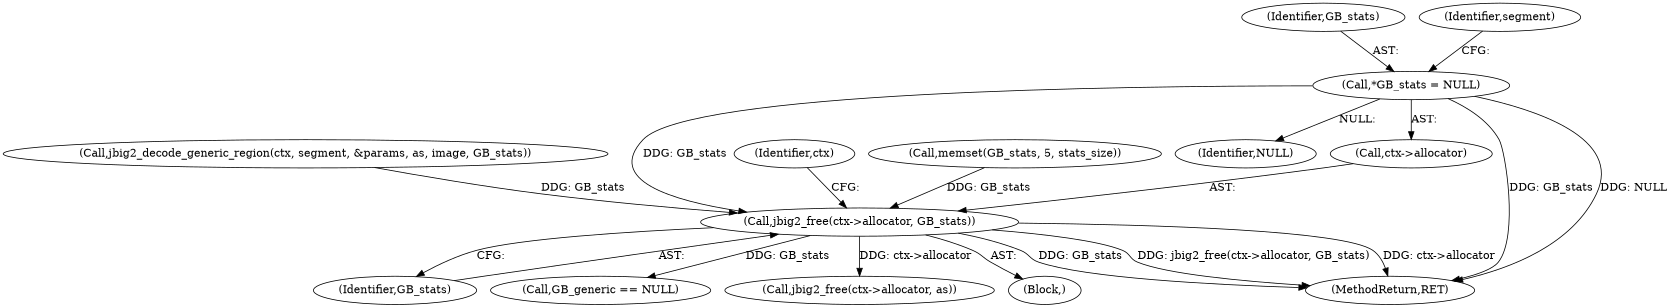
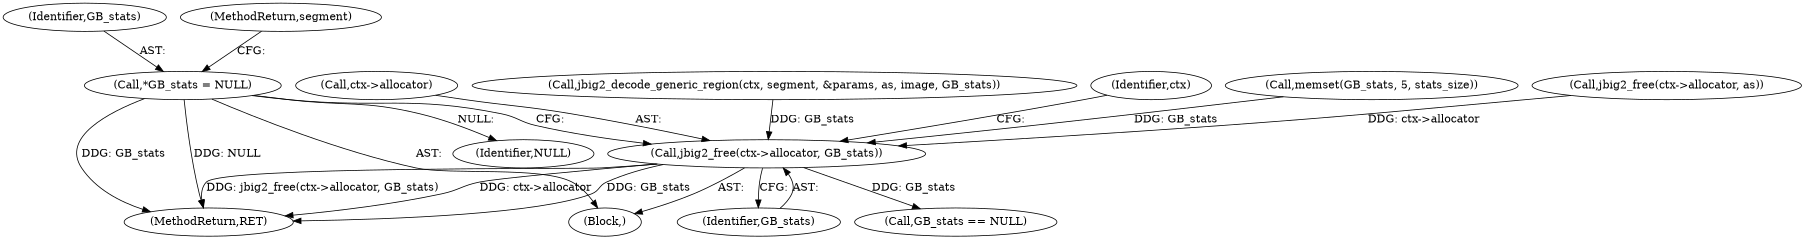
(1500, 17) -> (281, 17)
(1411, 116) -> (402, 165)
(685, 154) -> (552, 120)
(860, 252) -> (1239, 124)
(601, 290) -> (956, 222)
